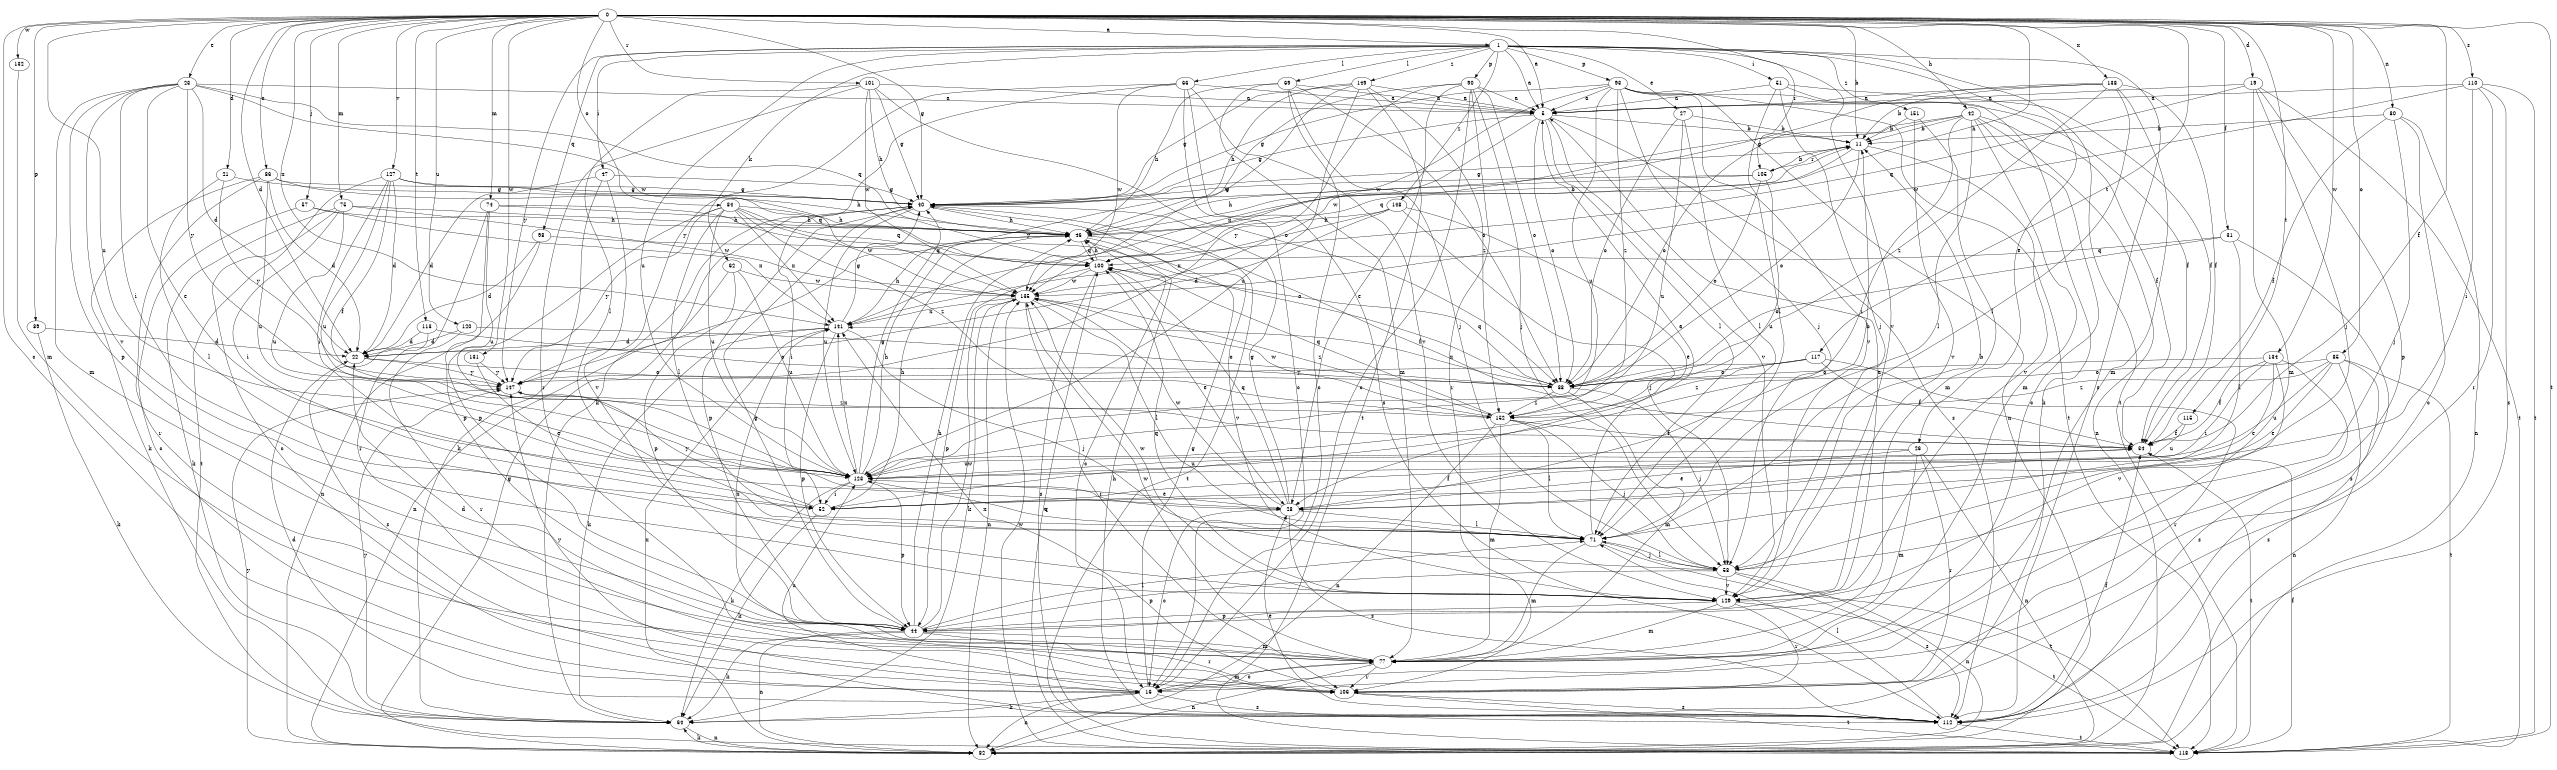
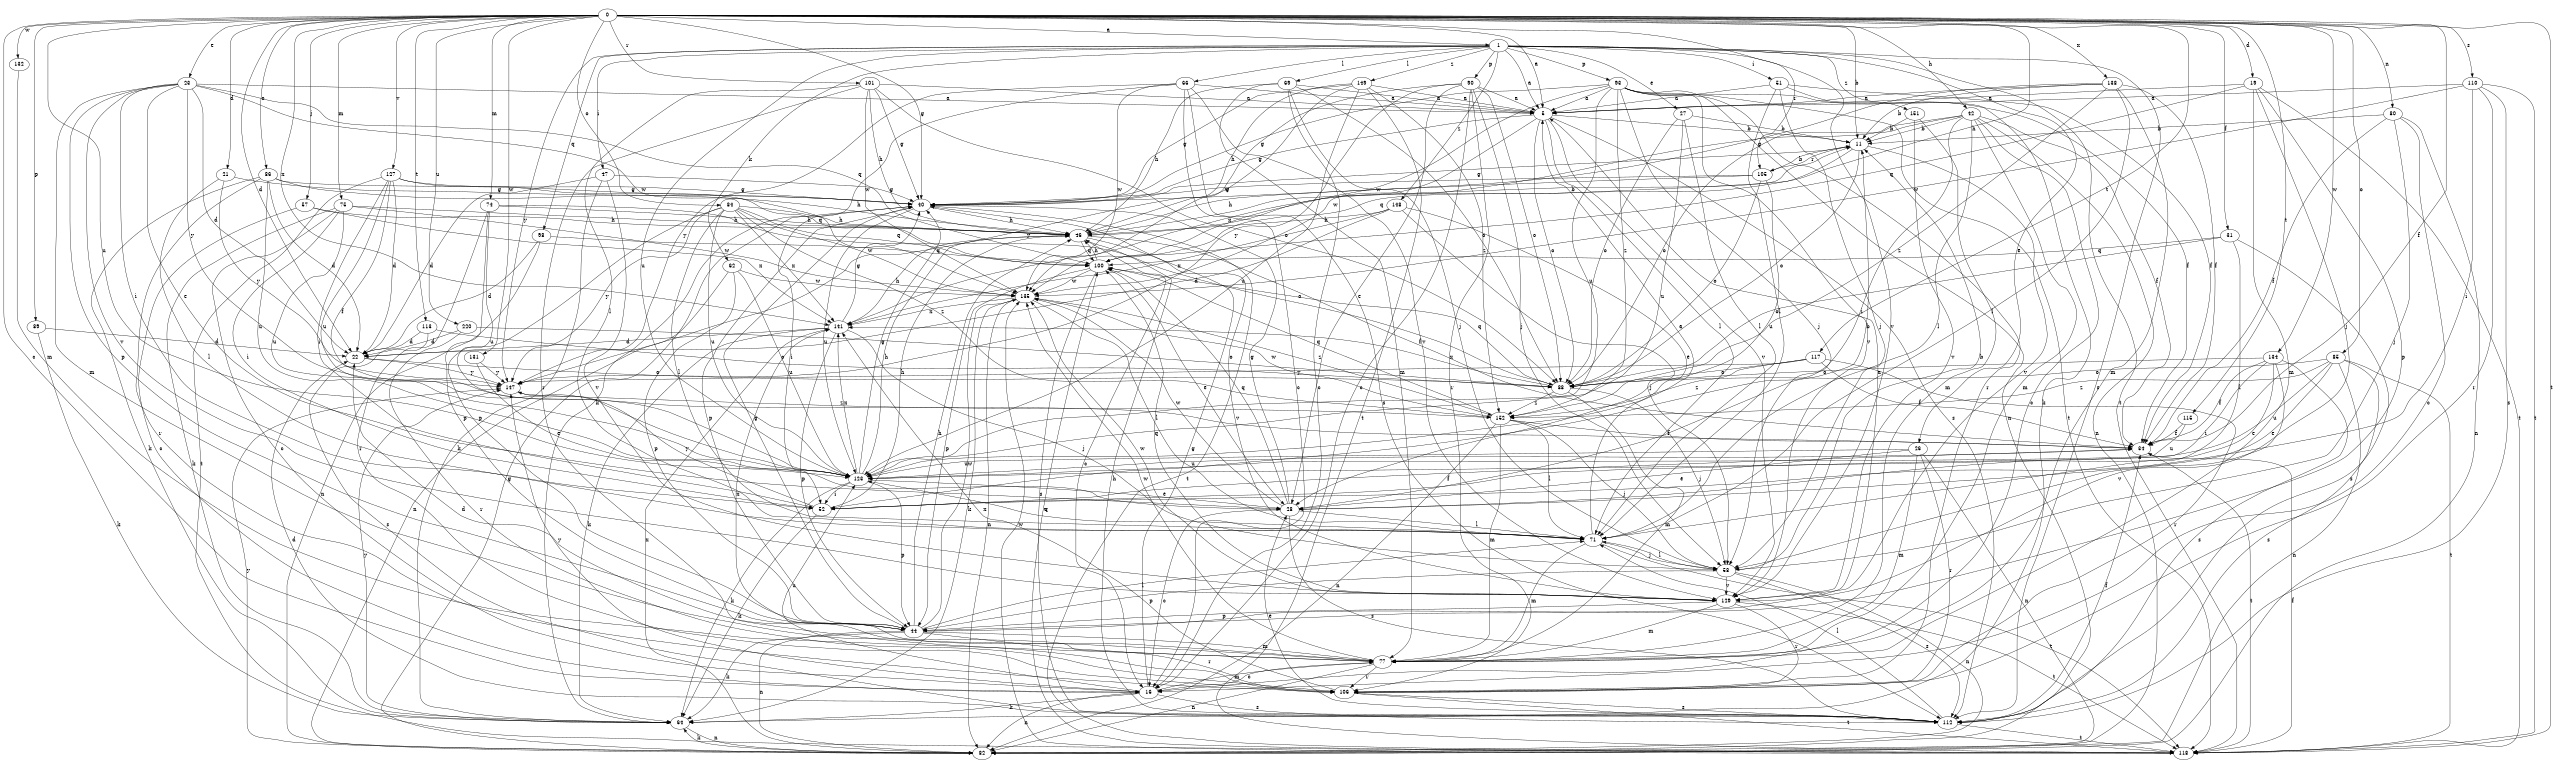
(467, 327) -> (467, 327)
(1130, 533) -> (1929, 588)
